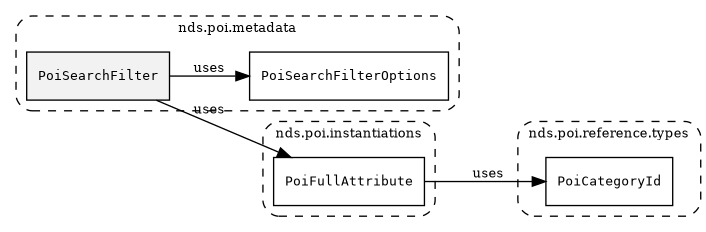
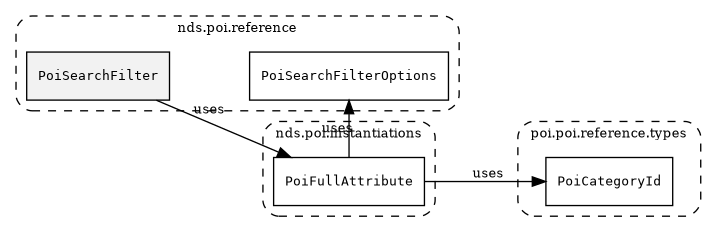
(238, 29) -> (238, 29)
(203, 76) -> (349, 136)
(609, 134) -> (609, 134)
